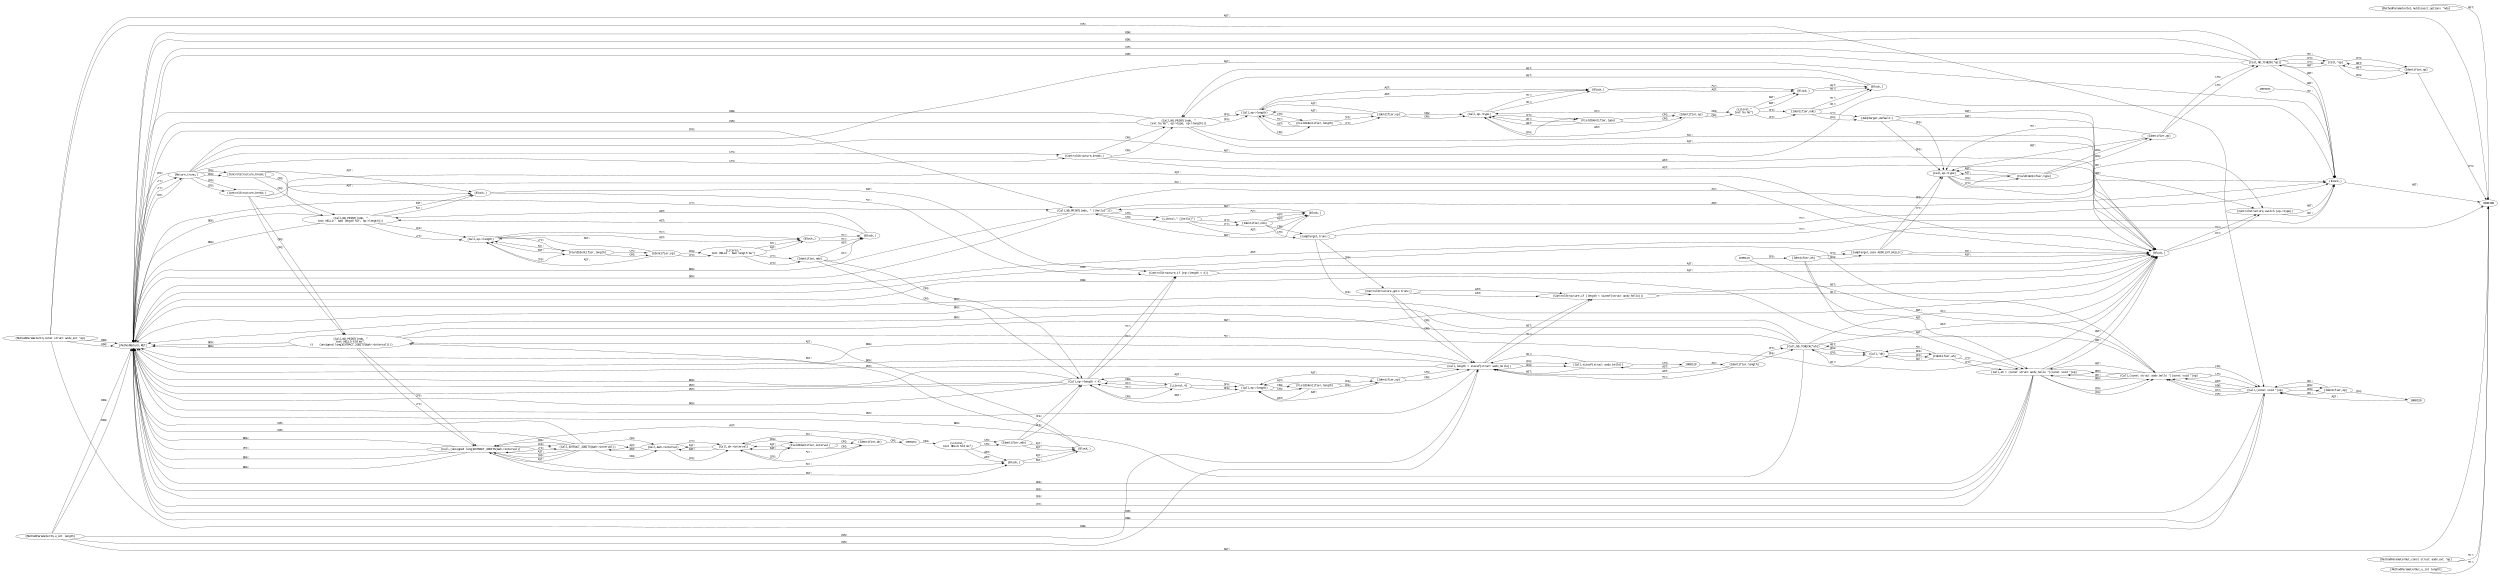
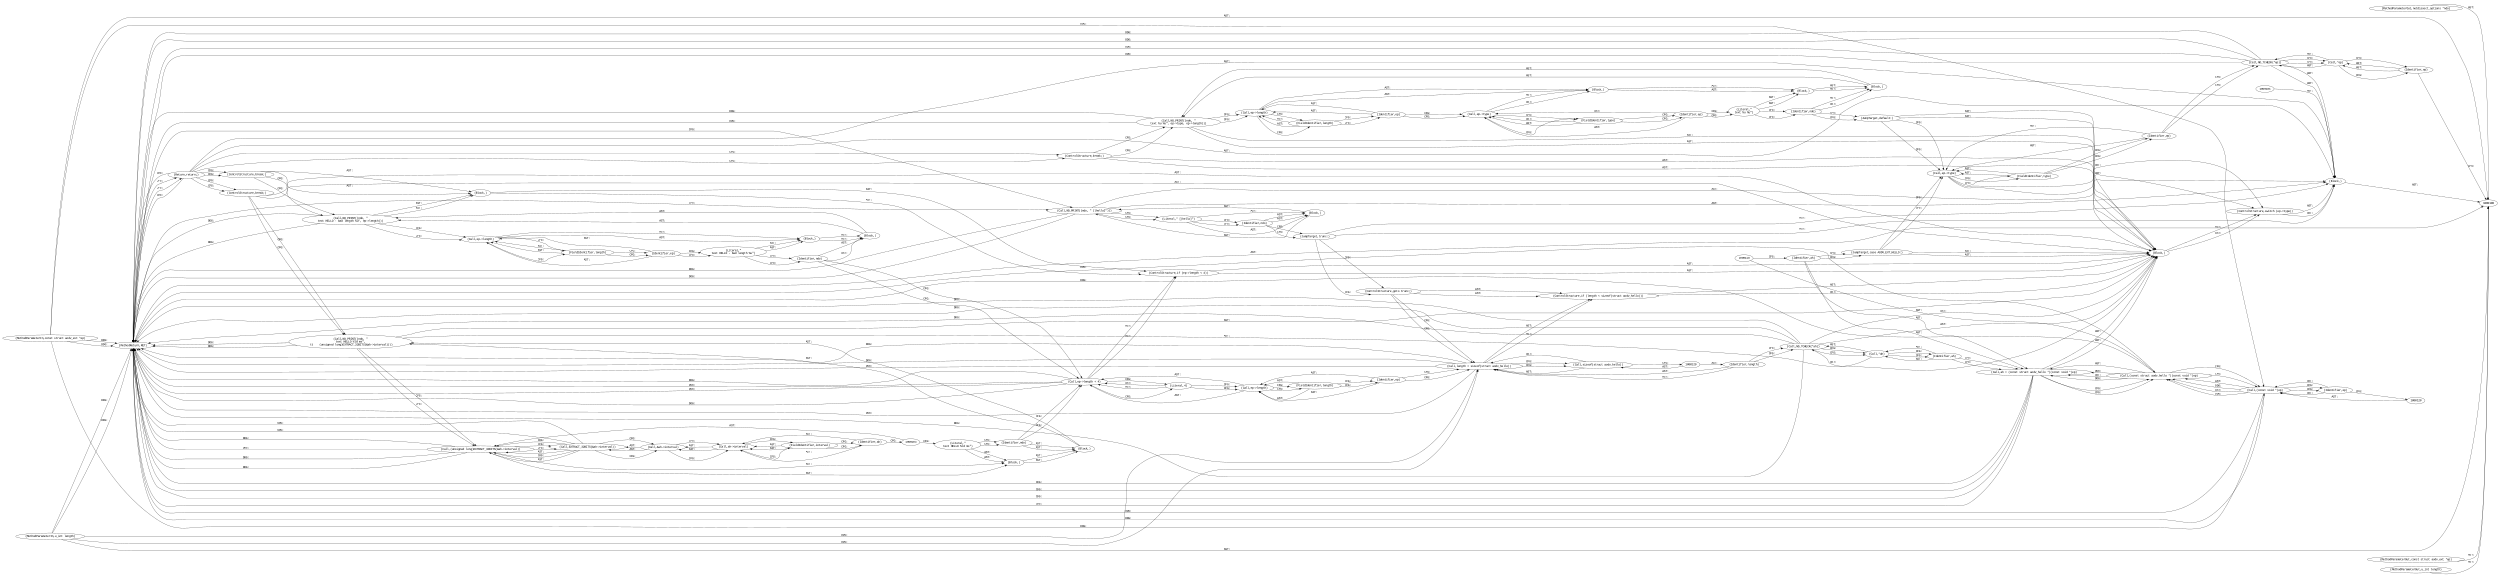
(186, 175) -> (186, 175)
